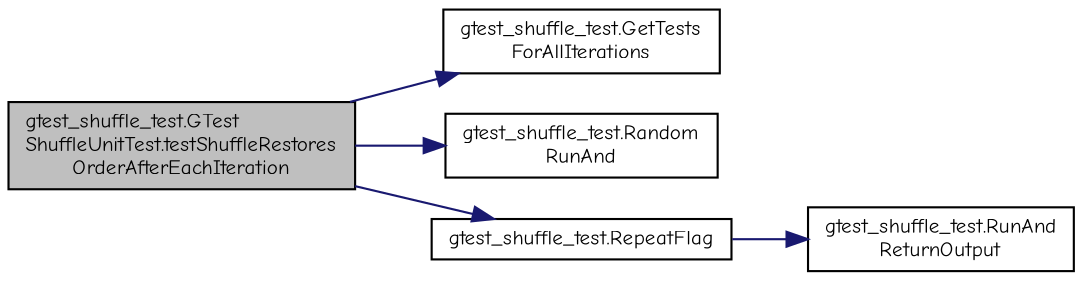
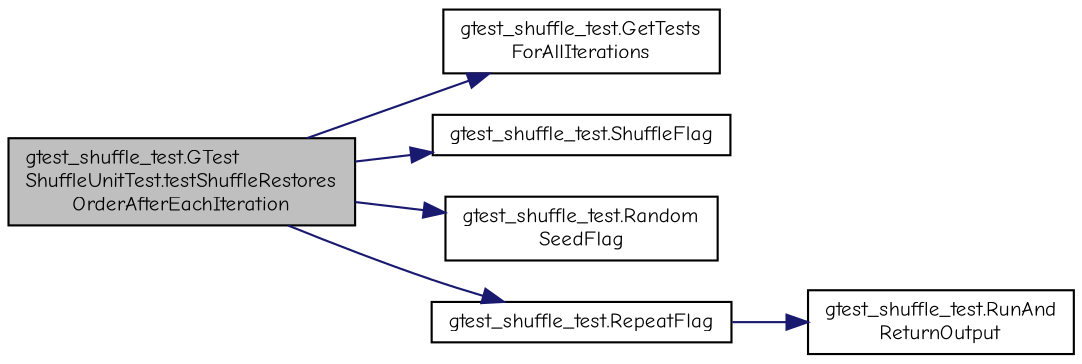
none -> (582, 135)
(582, 146) -> (582, 229)
